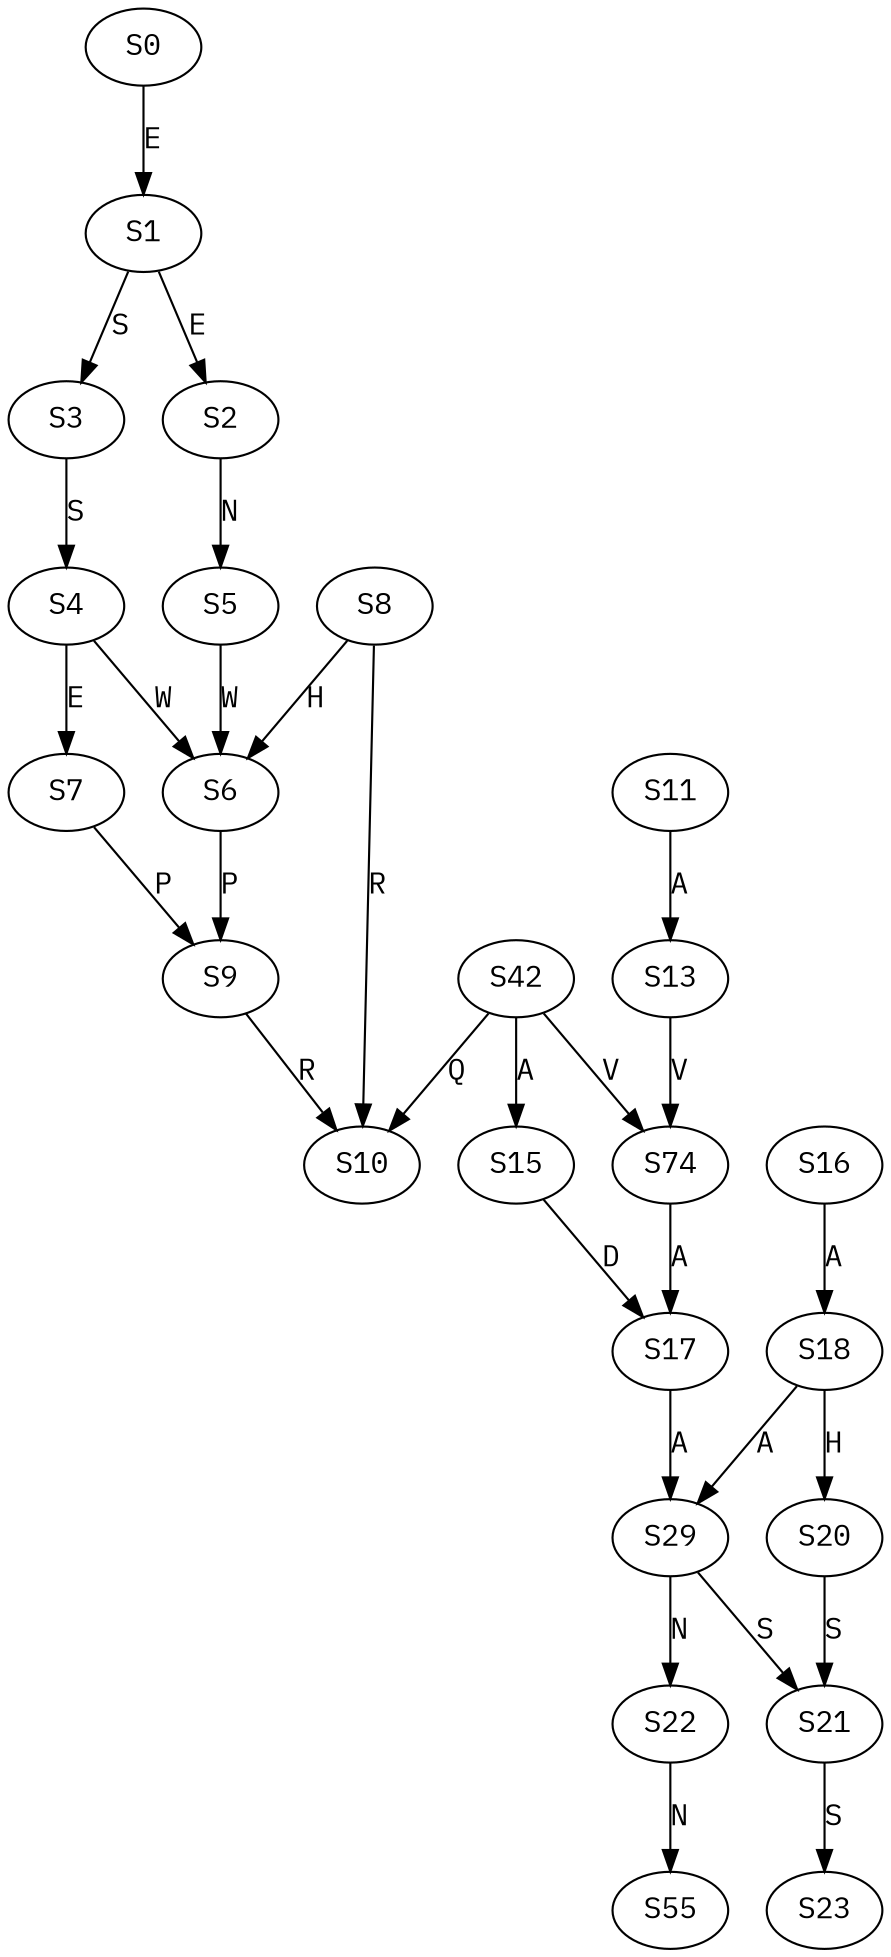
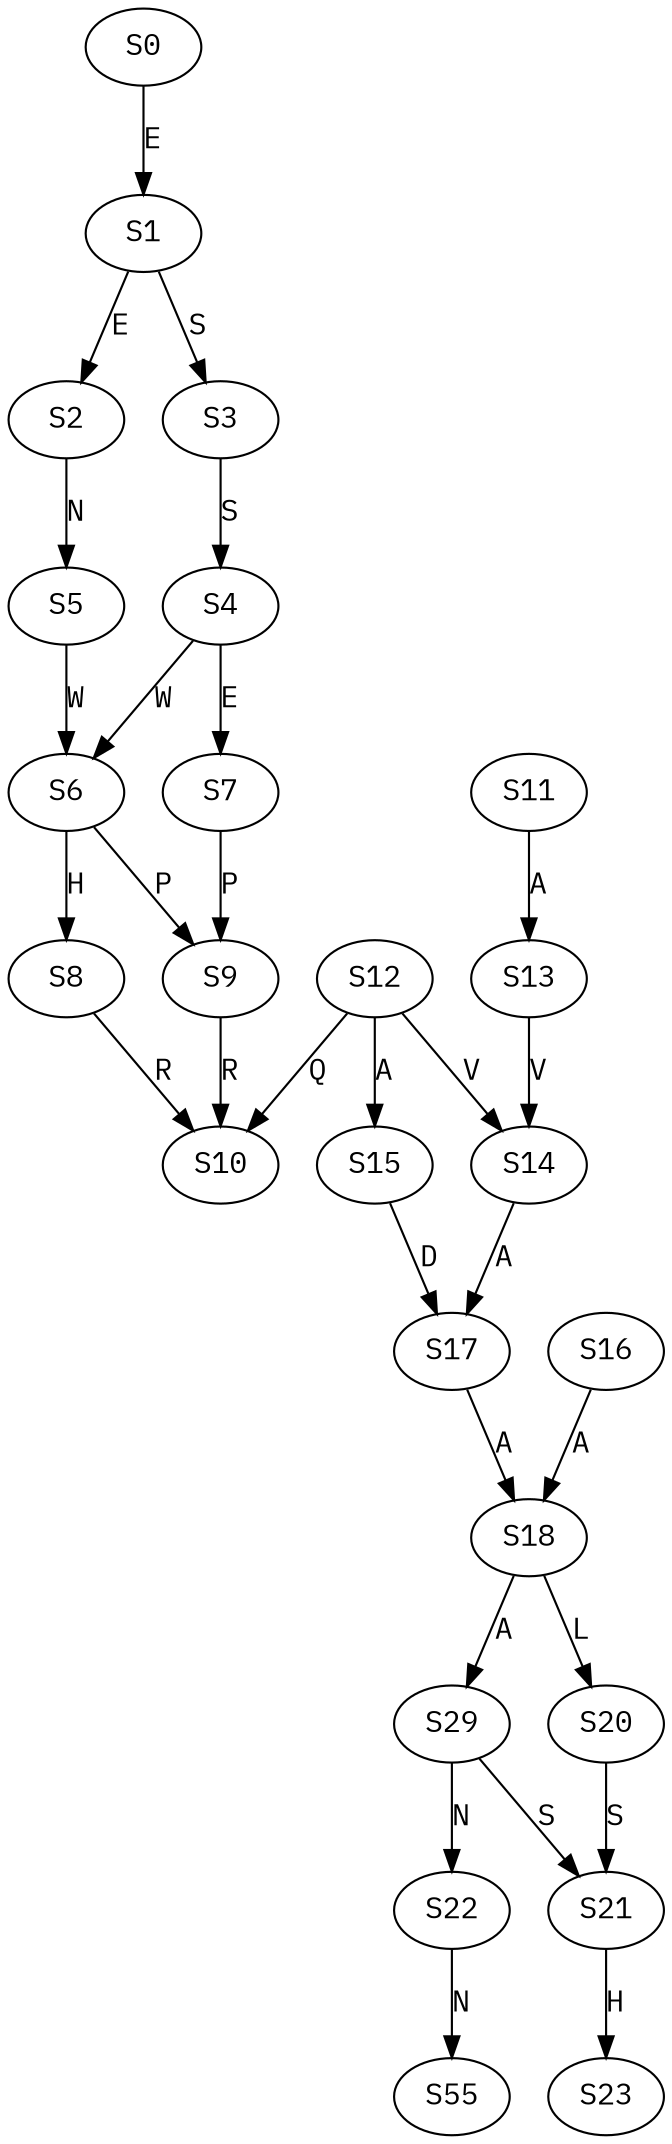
(305, 691) -> (66, 875)
(516, 979) -> (375, 979)
(670, 1165) -> (529, 1165)
(670, 1434) -> (486, 1435)
(834, 1445) -> (581, 1631)
(834, 1817) -> (616, 2004)
